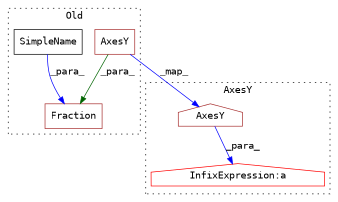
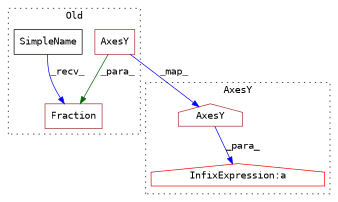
(67, 72) -> (67, 72)
